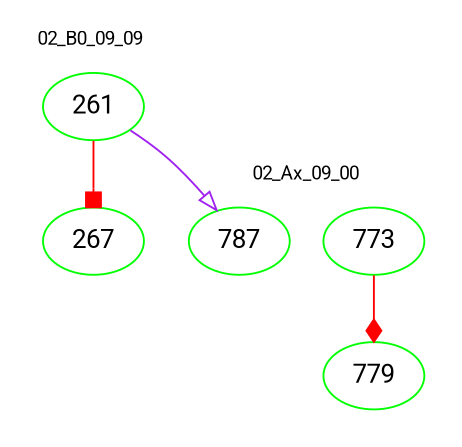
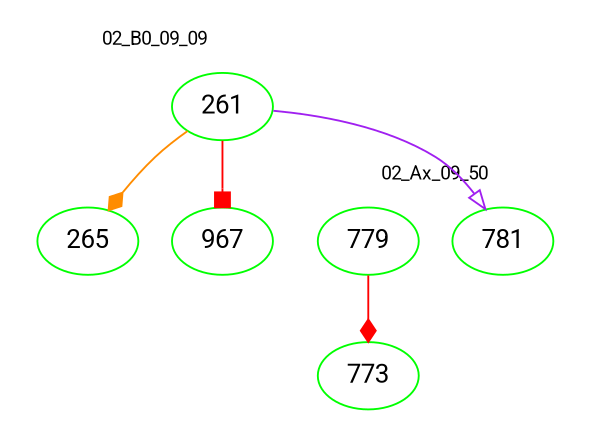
(307, 175) -> (436, 175)
none -> (88, 241)
(93, 241) -> (222, 241)
(239, 241) -> (503, 241)
(374, 297) -> (368, 297)
